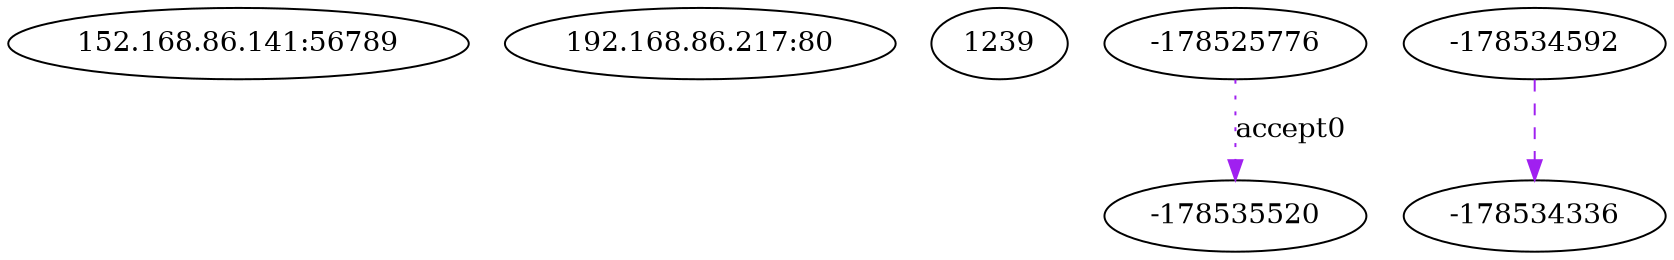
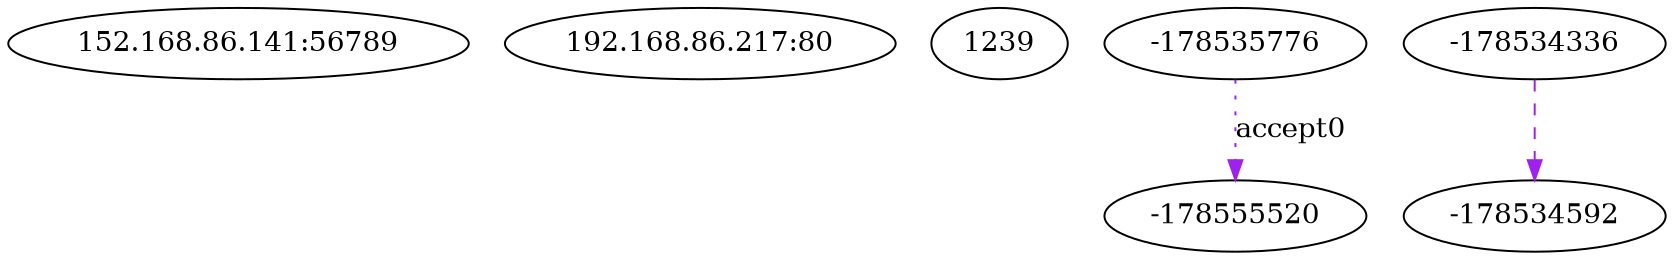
(1235, 44) -> (1235, 44)
(1535, 120) -> (1535, 120)
(1235, 216) -> (1235, 216)
